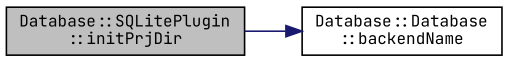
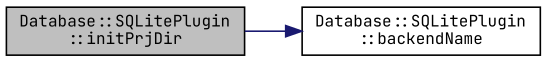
(402, 31) -> (421, 31)
